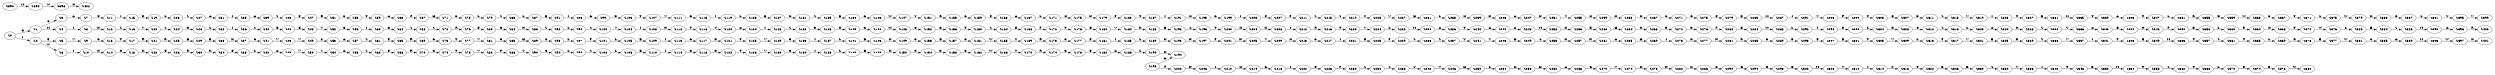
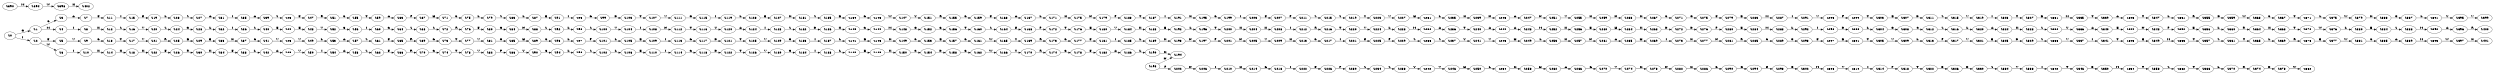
(143, 39) -> (143, 39)
